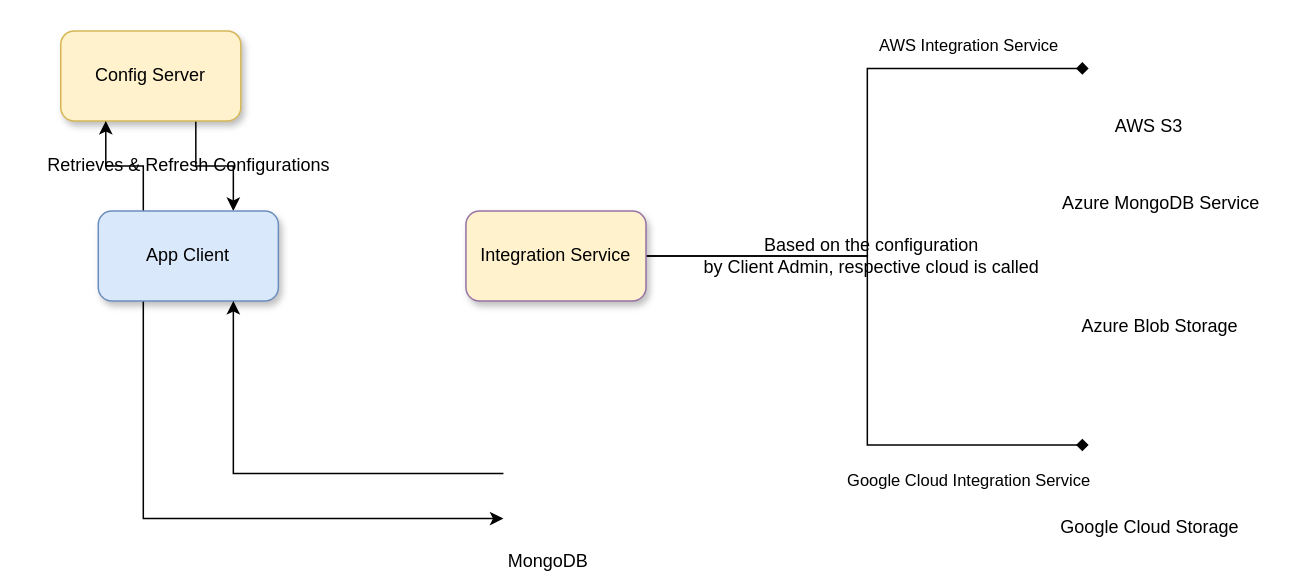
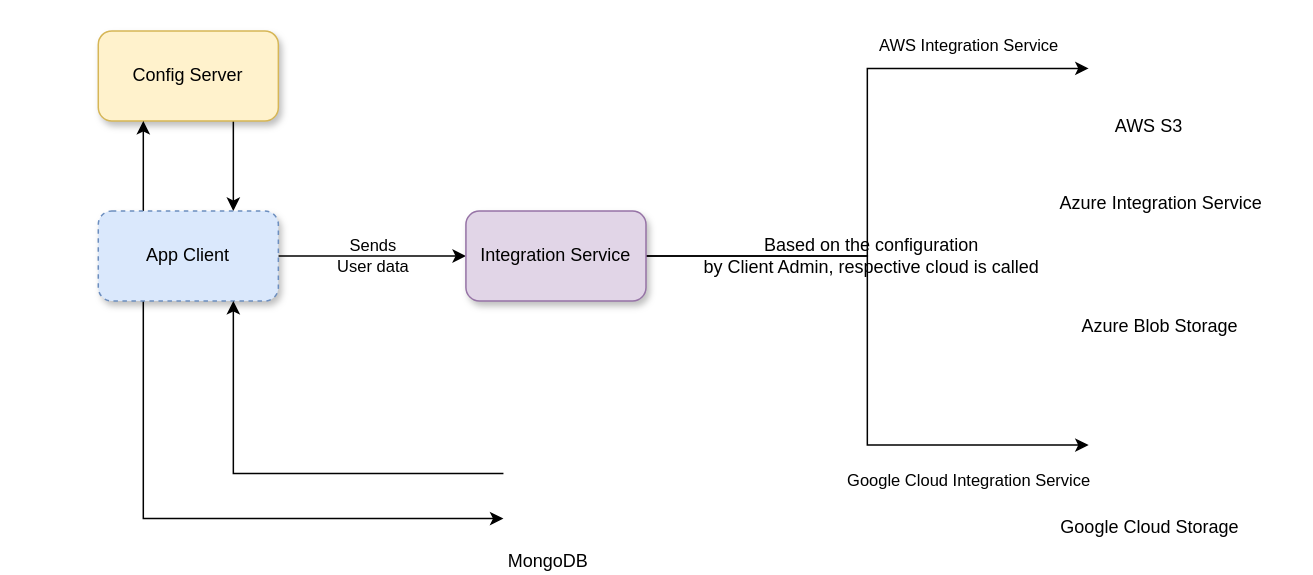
(1076, 68) -> (1077, 68)
(151, 76) -> (188, 76)
(188, 166) -> none
(1161, 203) -> (1161, 203)
(188, 256) -> (188, 256)
none -> (367, 256)
(556, 256) -> (556, 256)
(1076, 445) -> (1077, 445)
